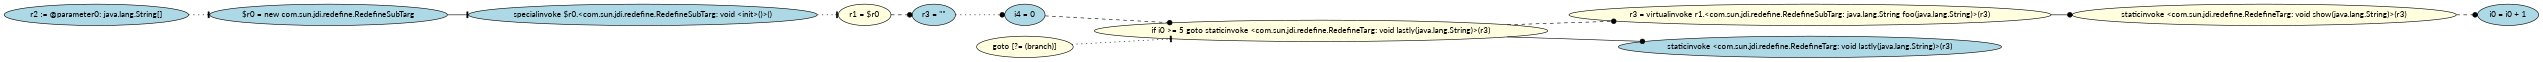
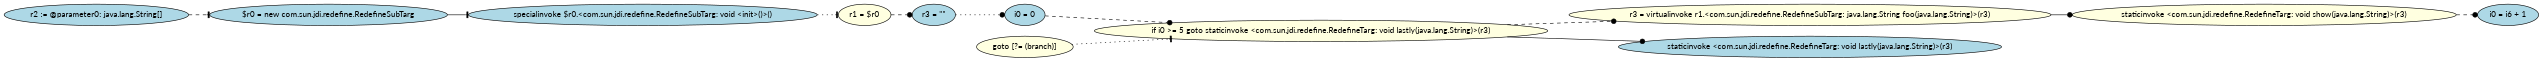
(198, 15) -> (198, 15)
(1025, 15) -> (1025, 15)
(2508, 15) -> (2508, 15)
